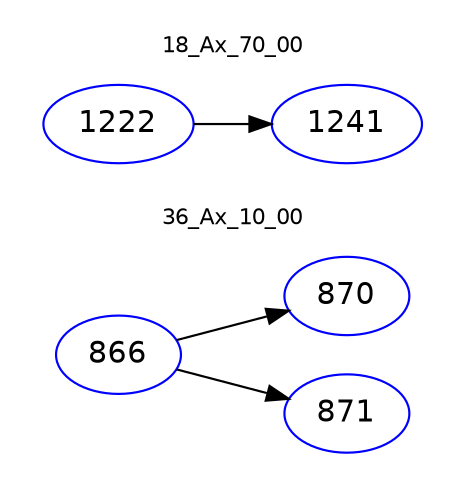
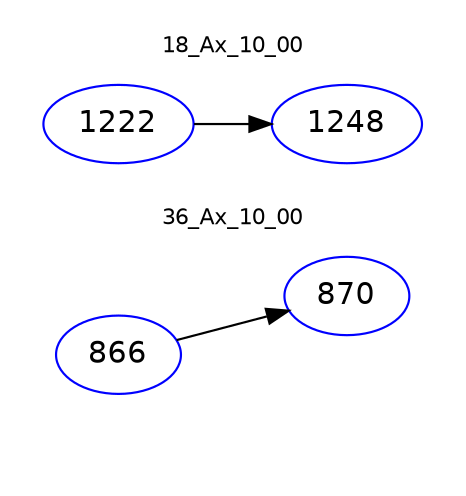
(233, 47) -> (233, 47)
(347, 124) -> (347, 124)
(347, 414) -> none
